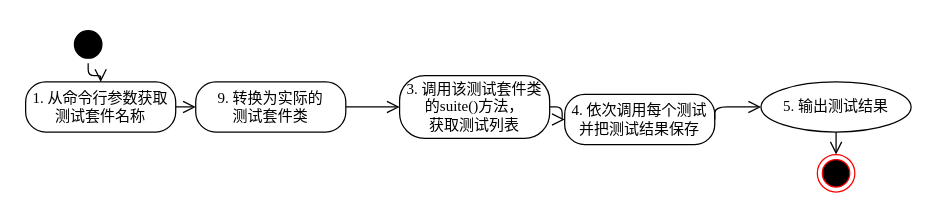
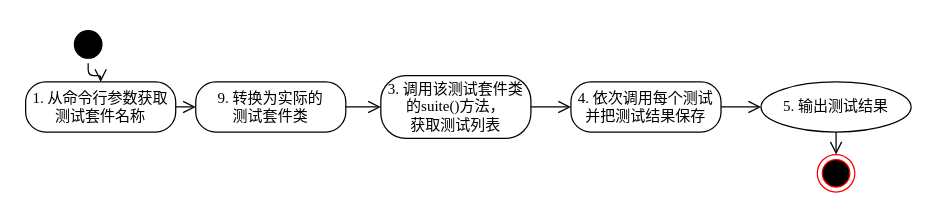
(474, 107) -> (456, 107)
(639, 119) -> (646, 107)
